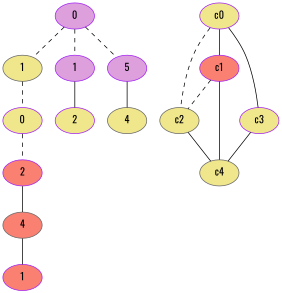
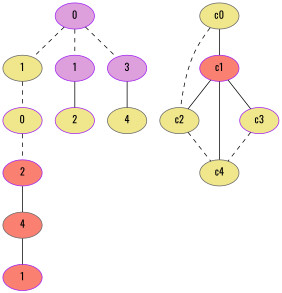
(219, 16) -> (219, 16)
(249, 65) -> (239, 94)
(127, 68) -> (127, 68)
(199, 94) -> (199, 94)
(199, 147) -> (199, 147)
(239, 147) -> (239, 147)
